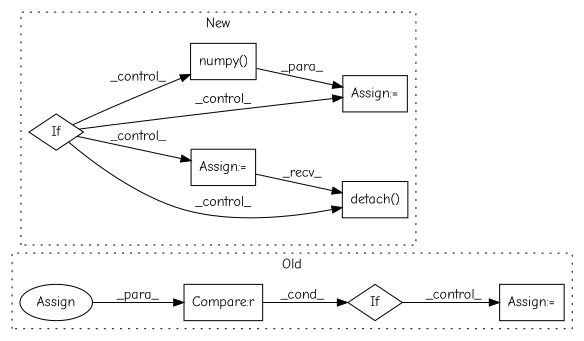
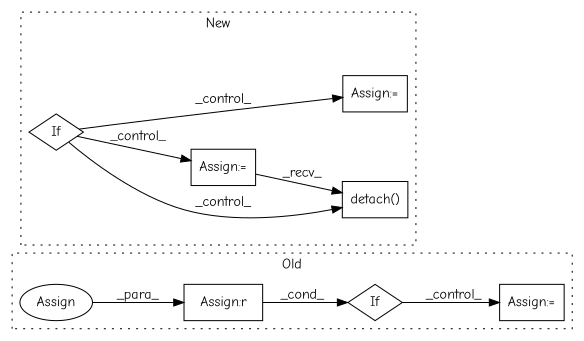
(223, 62) -> none
(223, 302) -> (223, 302)
